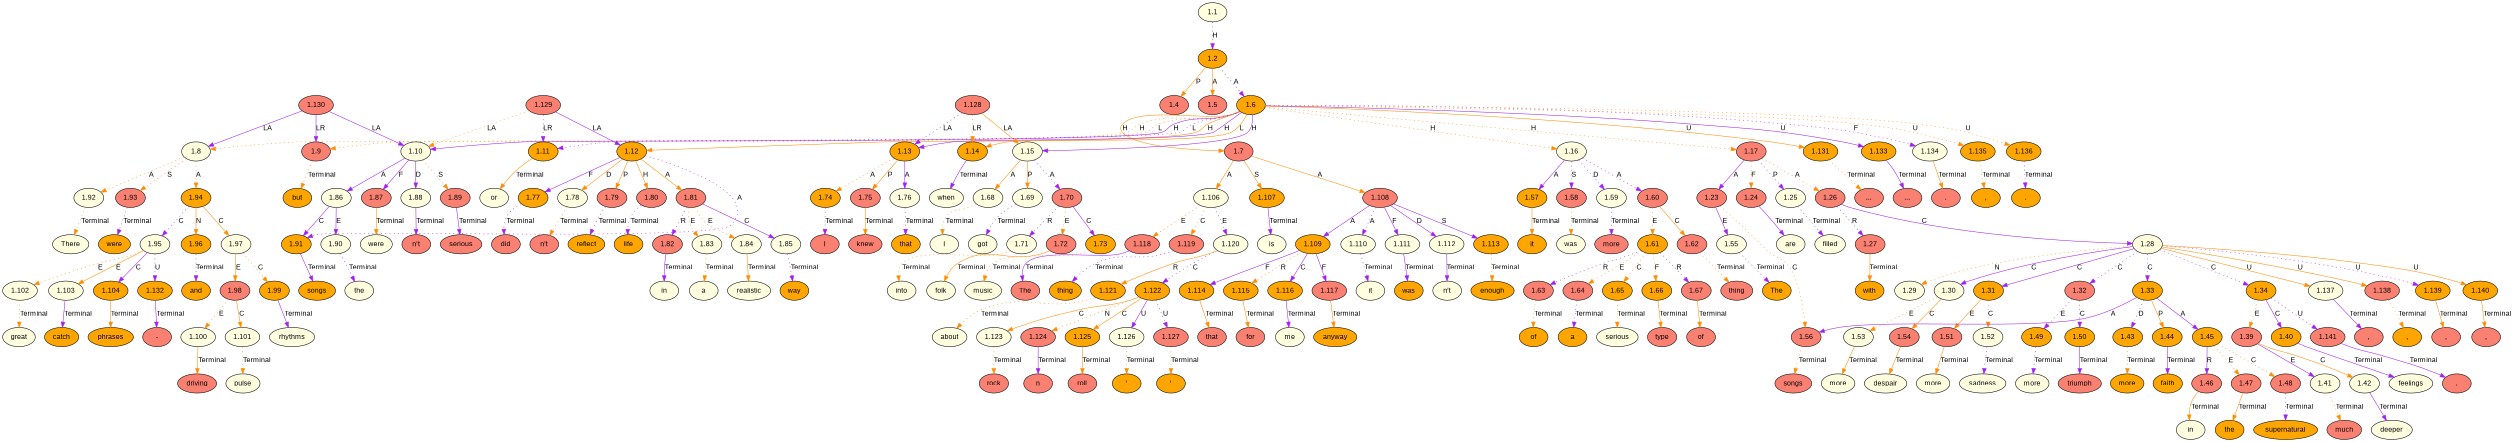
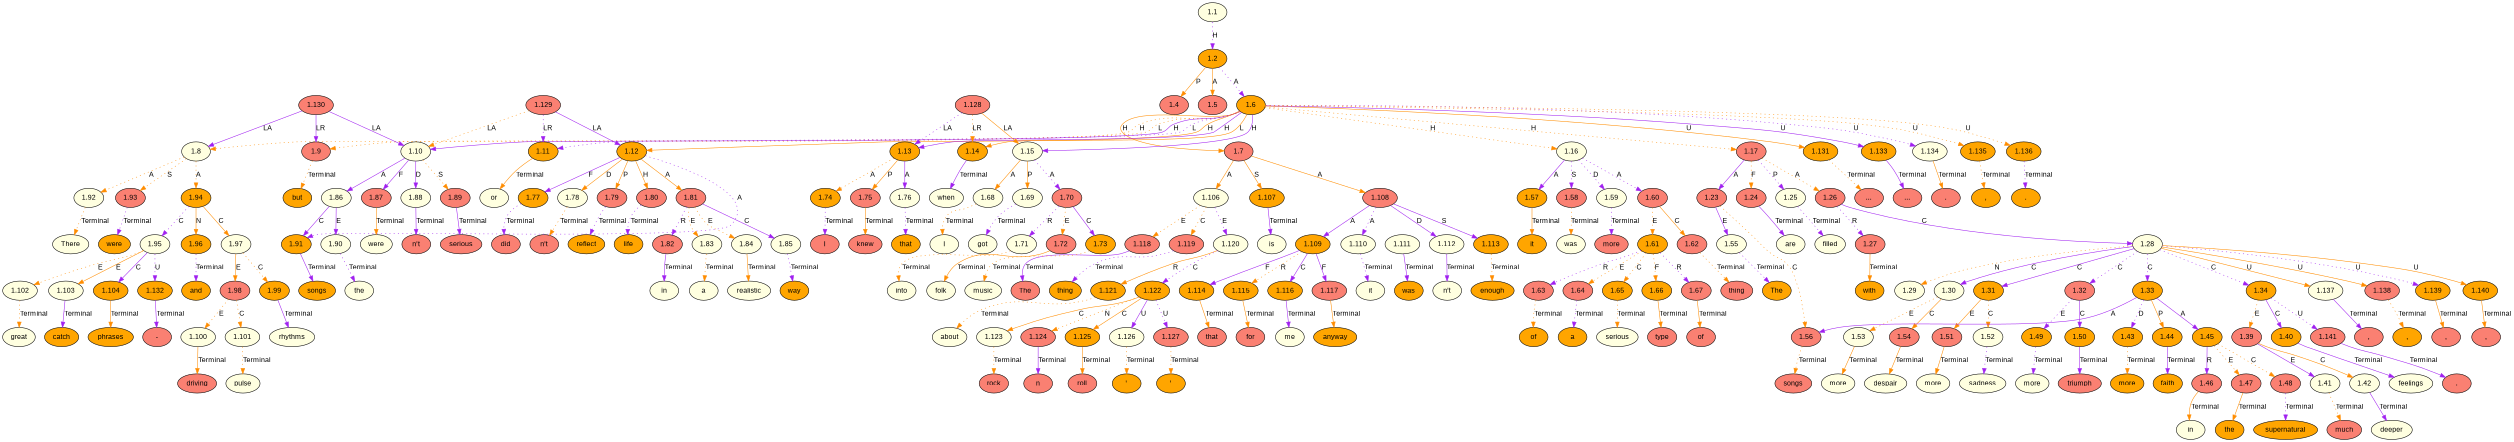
(1856, 128) -> (1856, 128)
(1390, 219) -> none
(238, 311) -> (238, 311)
(2080, 311) -> (2080, 311)
